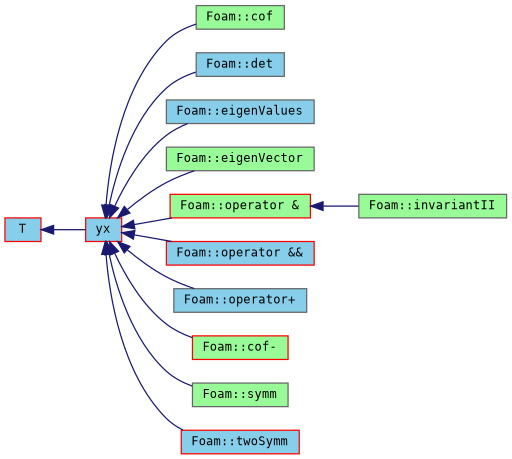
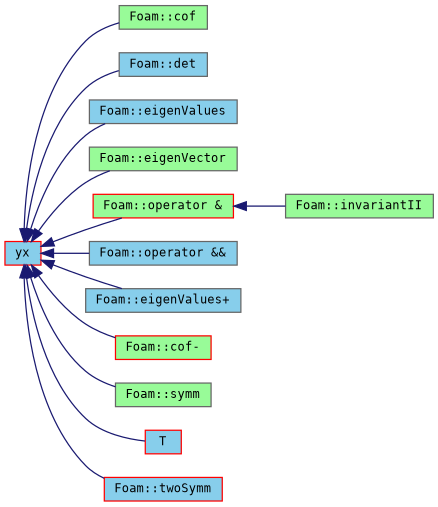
(70, 230) -> (59, 382)
(240, 253) -> (163, 253)
(240, 300) -> (163, 300)
